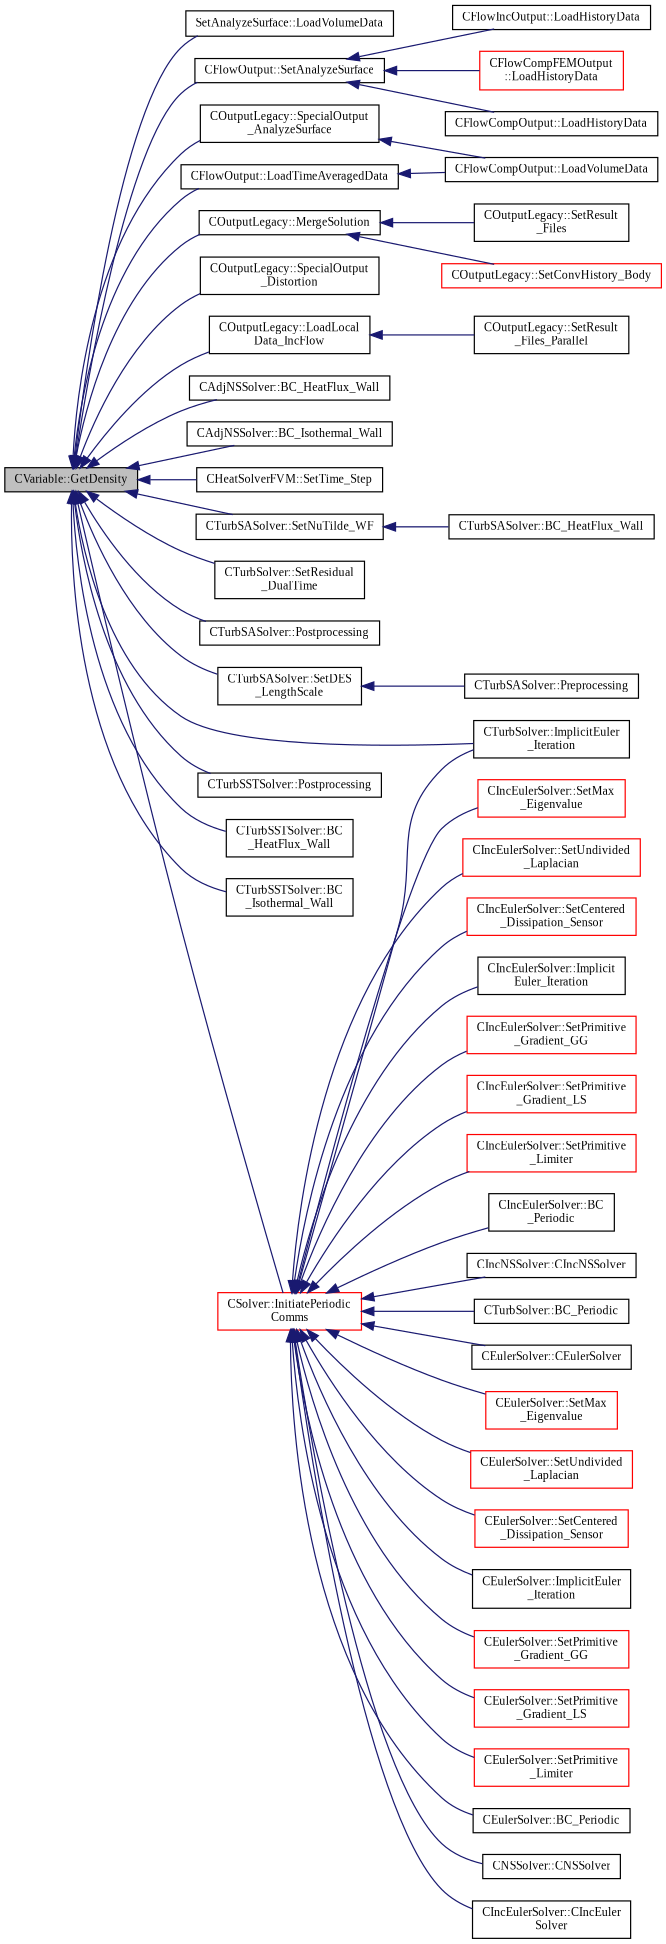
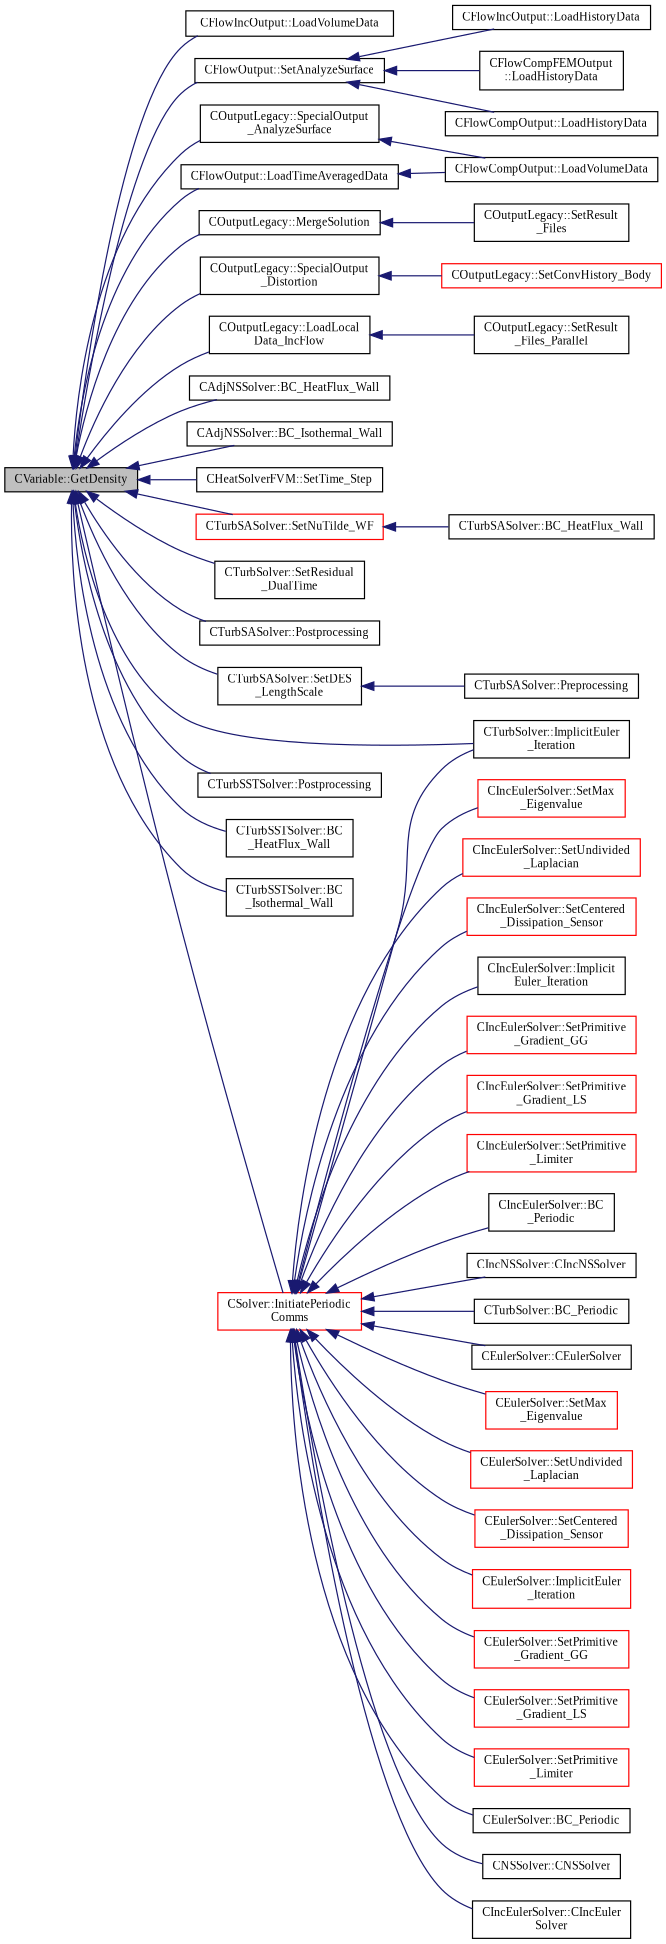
(290, 24) -> (290, 24)
(552, 71) -> (552, 71)
(427, 250) -> (417, 276)
(290, 527) -> (290, 527)
(552, 1589) -> (552, 1589)
